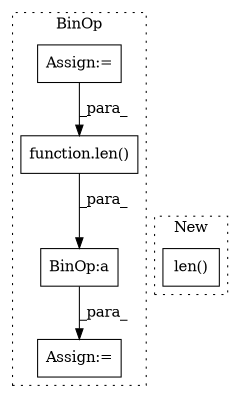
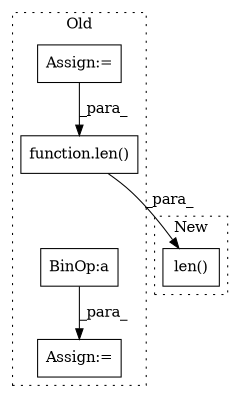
(79, 25) -> (79, 25)
(79, 206) -> (140, 200)
